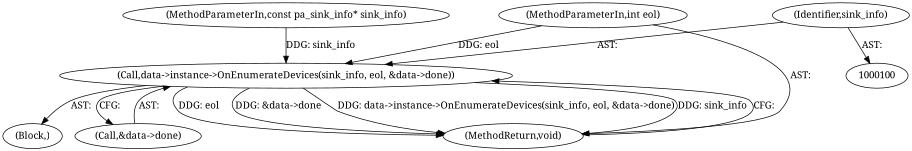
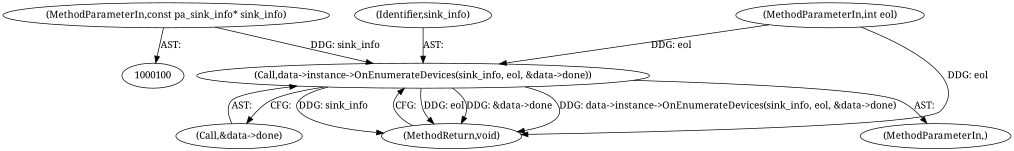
(857, 43) -> (160, 42)
(802, 76) -> (968, 76)
(33, 136) -> (936, 136)
